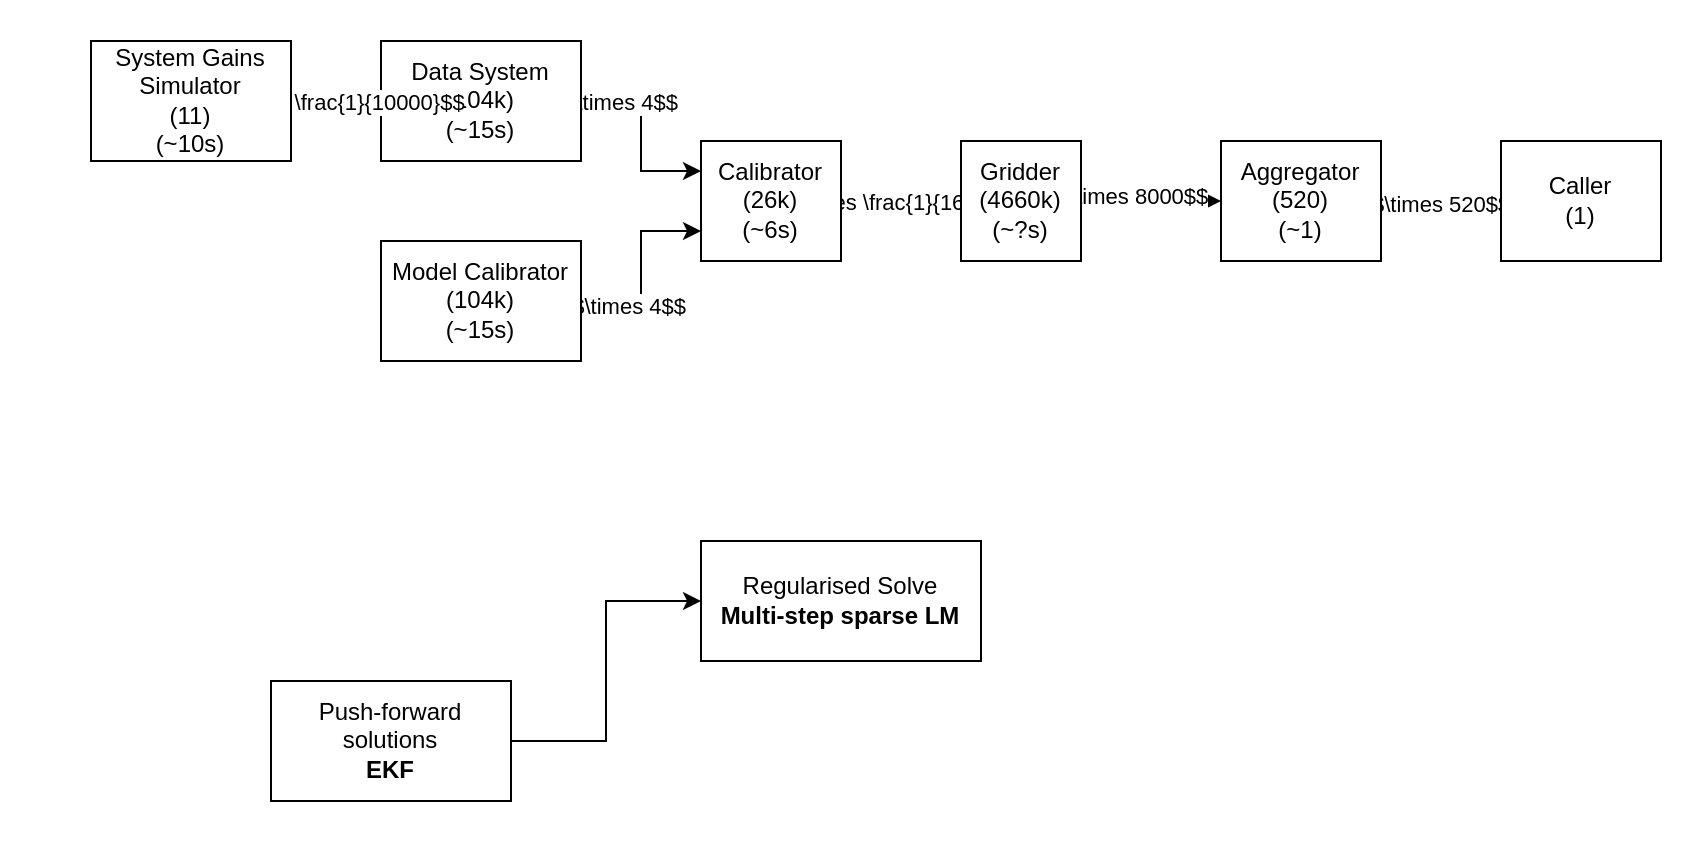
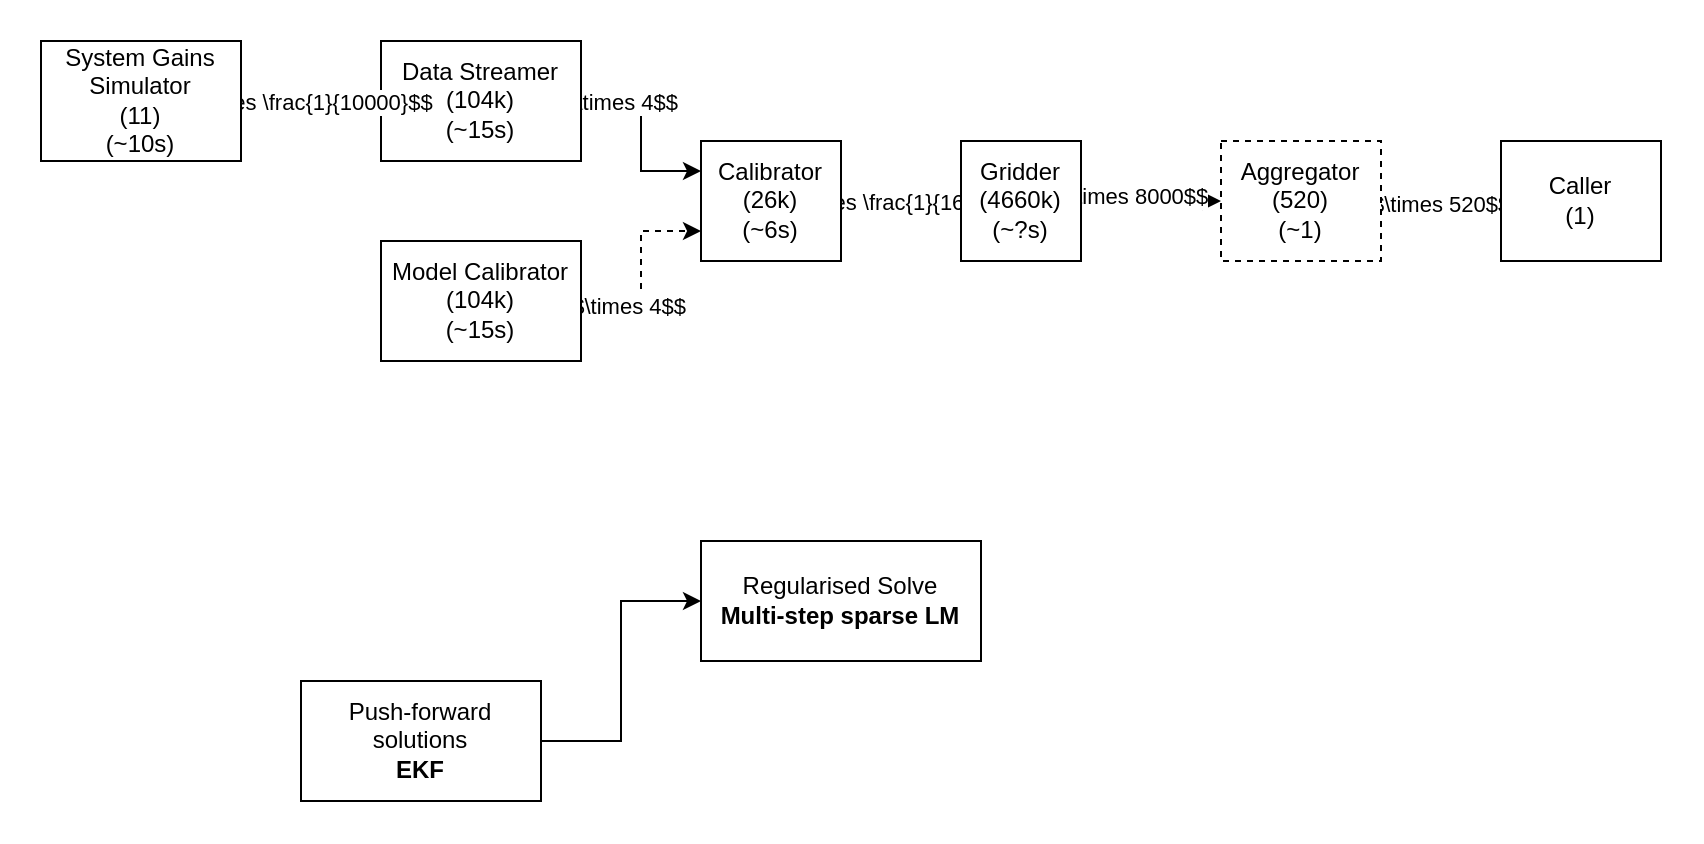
(191, 101) -> (141, 101)
(481, 101) -> (481, 101)
(1301, 201) -> (1301, 201)
(641, 240) -> (641, 240)
(391, 741) -> (421, 741)
